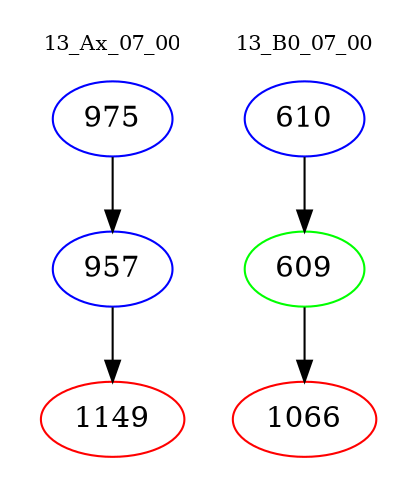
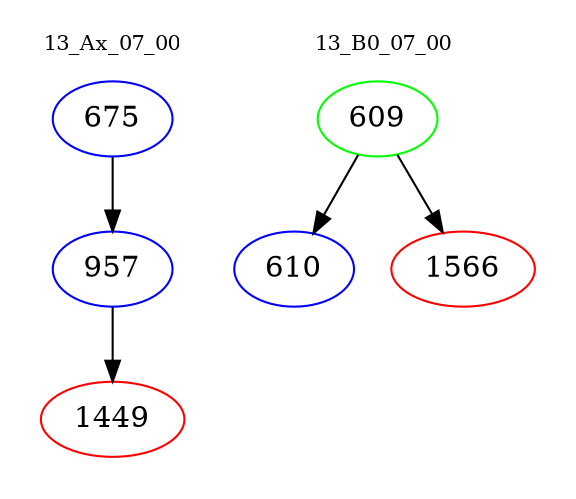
(113, 119) -> (113, 119)
(305, 184) -> (341, 185)
(113, 419) -> (113, 419)
(305, 419) -> (463, 269)
